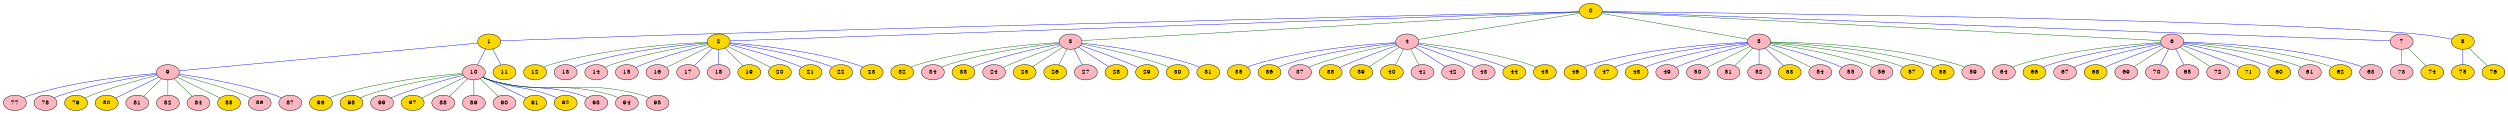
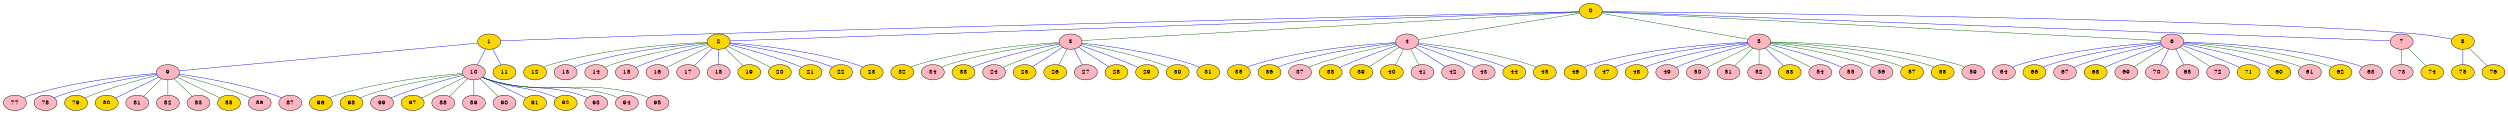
(2086, 50) -> (2086, 50)
(1048, 57) -> (1048, 57)
(1759, 57) -> (1759, 57)
(198, 103) -> (198, 103)
